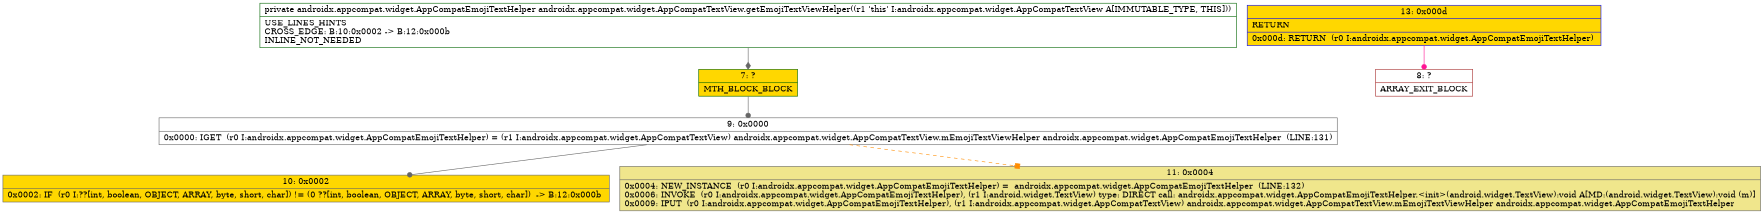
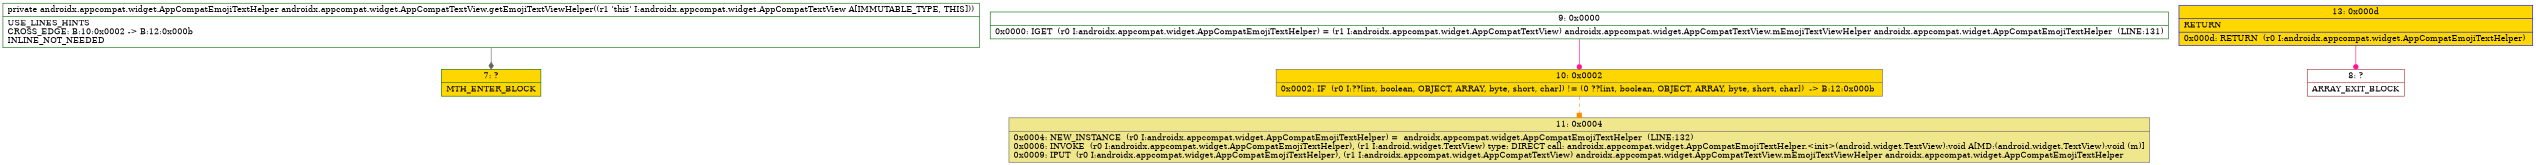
(748, 89) -> (491, 89)
(748, 105) -> none
(748, 131) -> (1579, 25)
(932, 155) -> (1579, 104)
(529, 160) -> (1579, 52)
